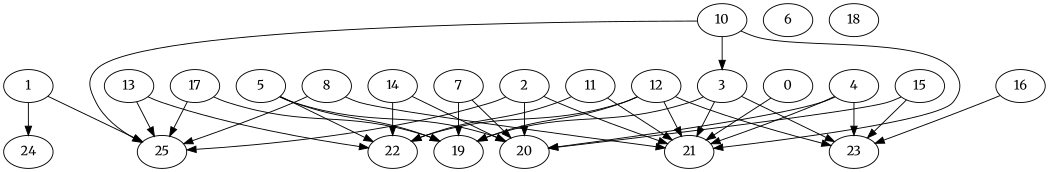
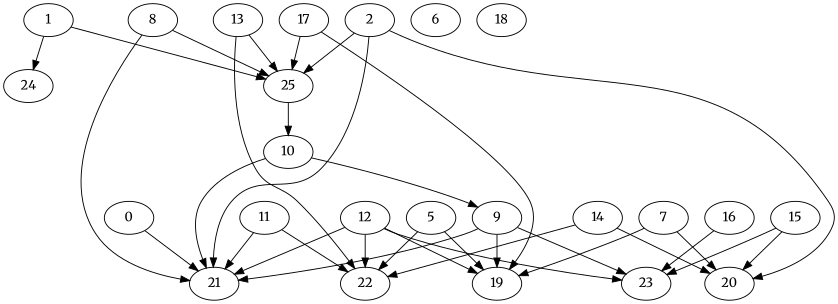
(350, 30) -> (288, 114)
(722, 86) -> (497, 218)
(854, 86) -> none
(438, 123) -> none
